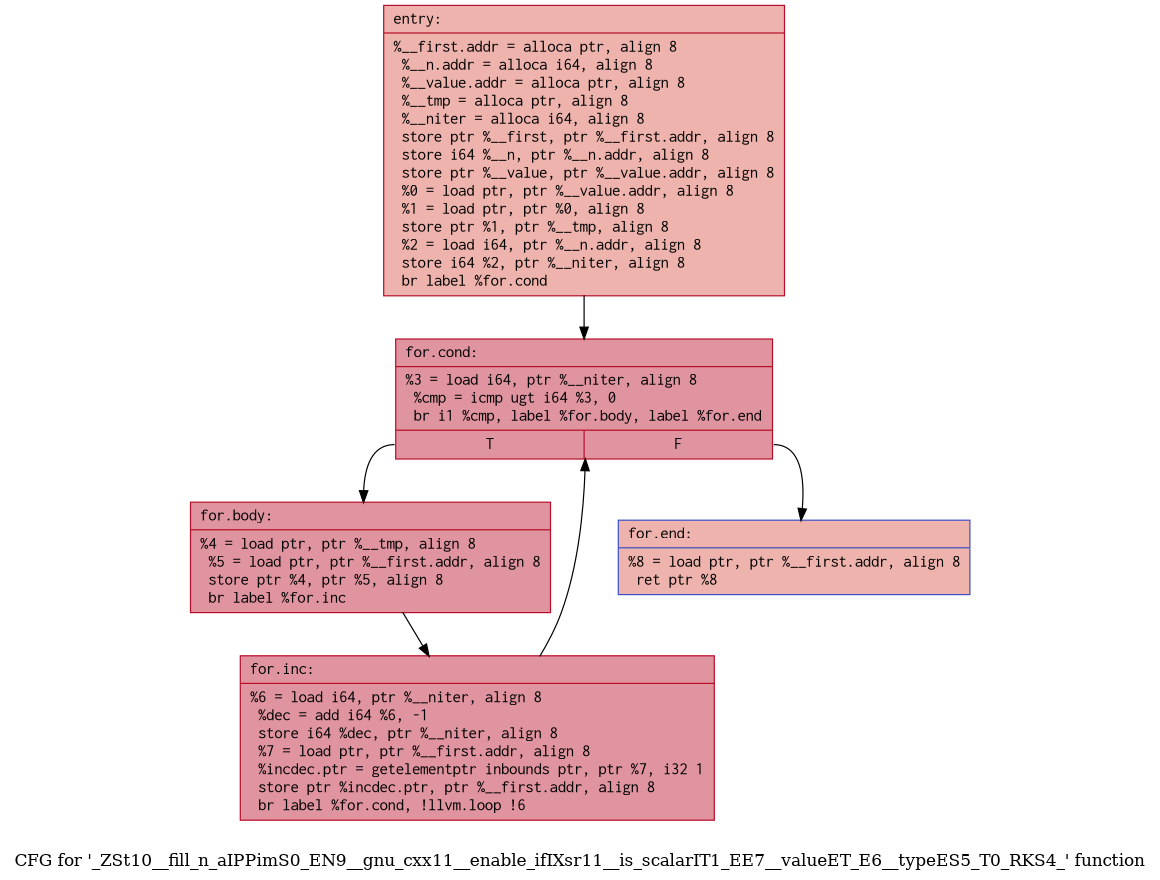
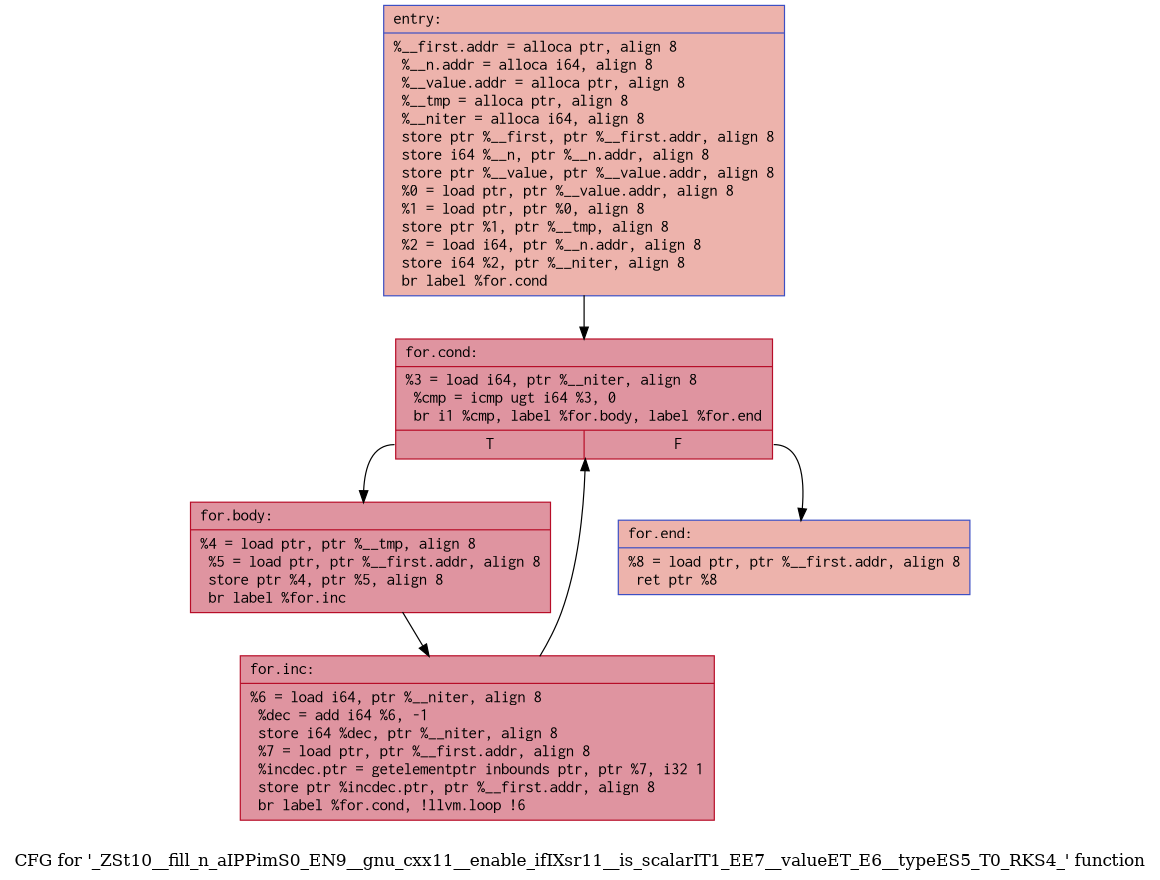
(584, 151) -> (584, 151)
